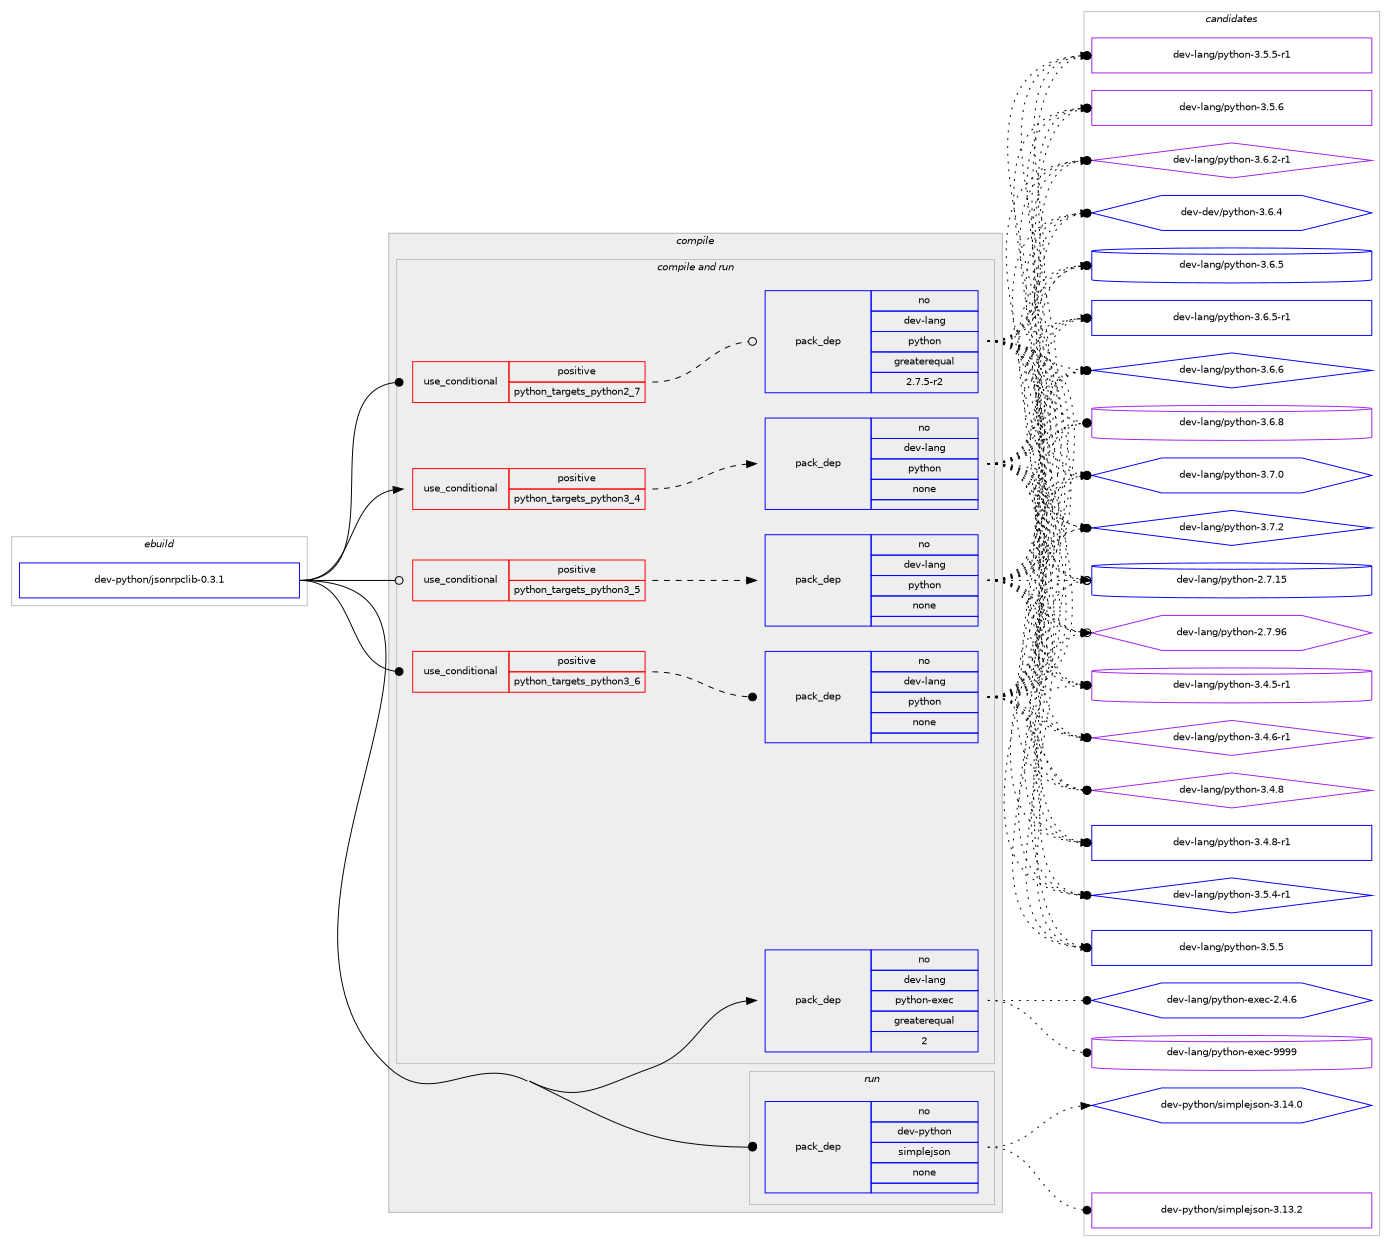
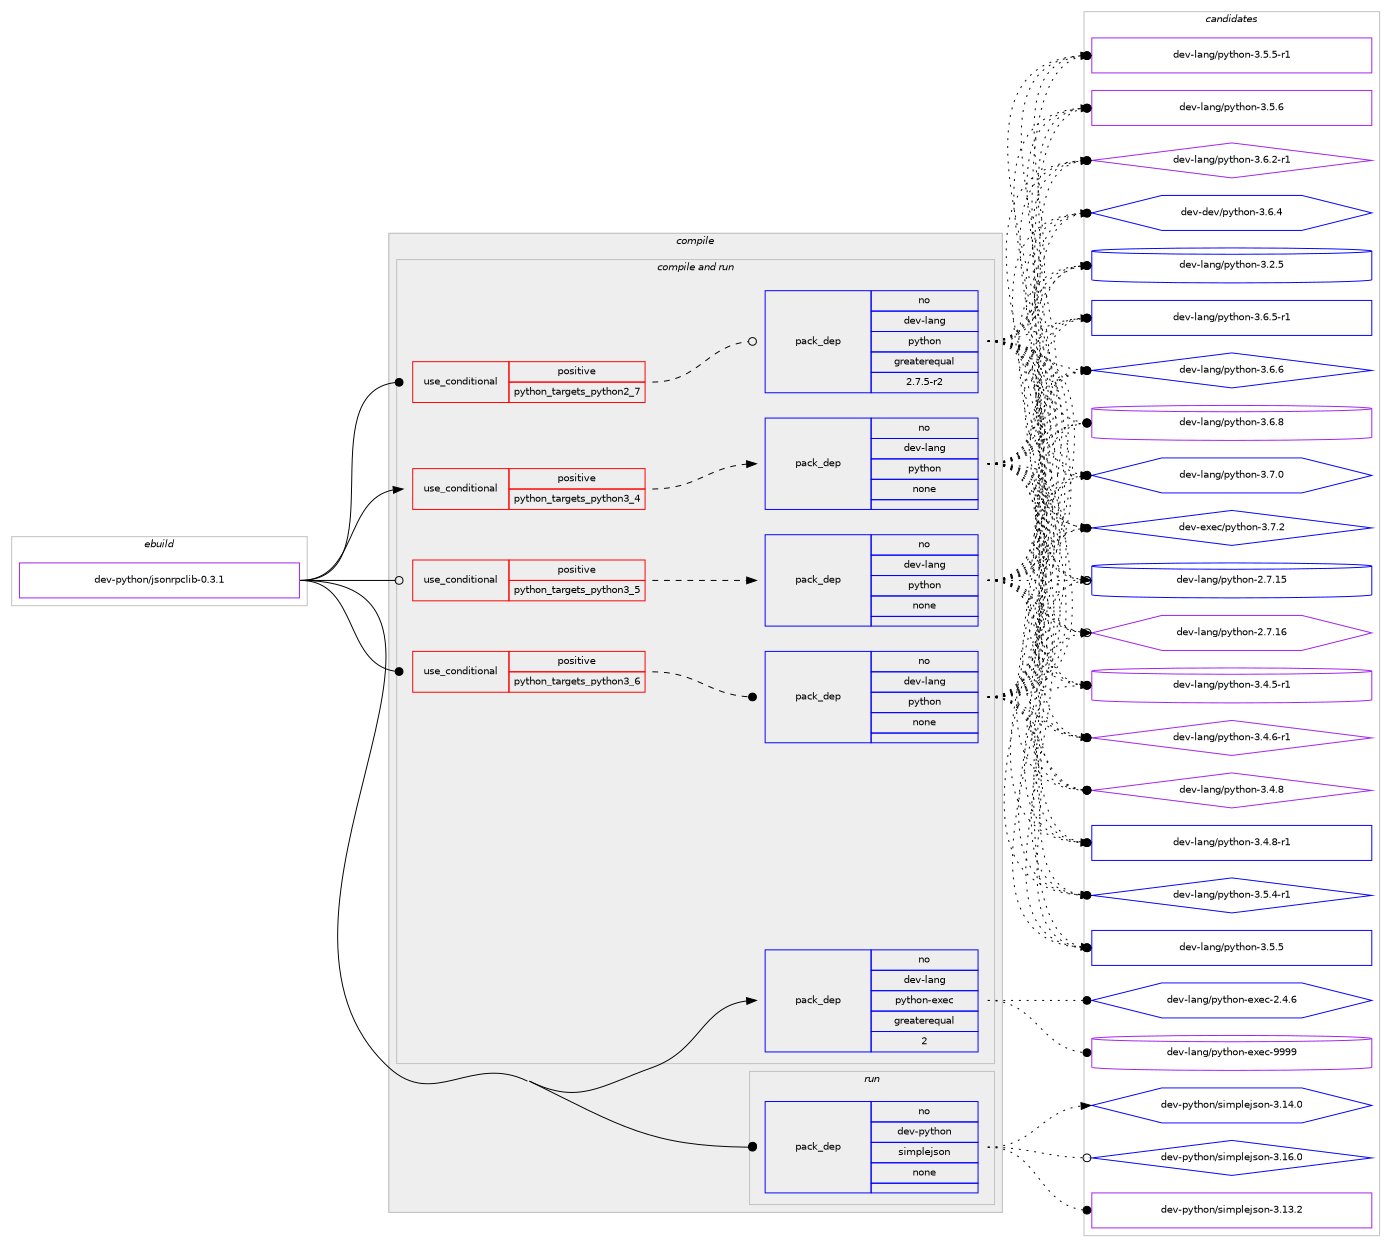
(1232, 265) -> (1232, 265)
(1232, 528) -> (1232, 528)
(159, 580) -> (159, 580)
(1232, 633) -> (1232, 633)
none -> (1232, 1158)
